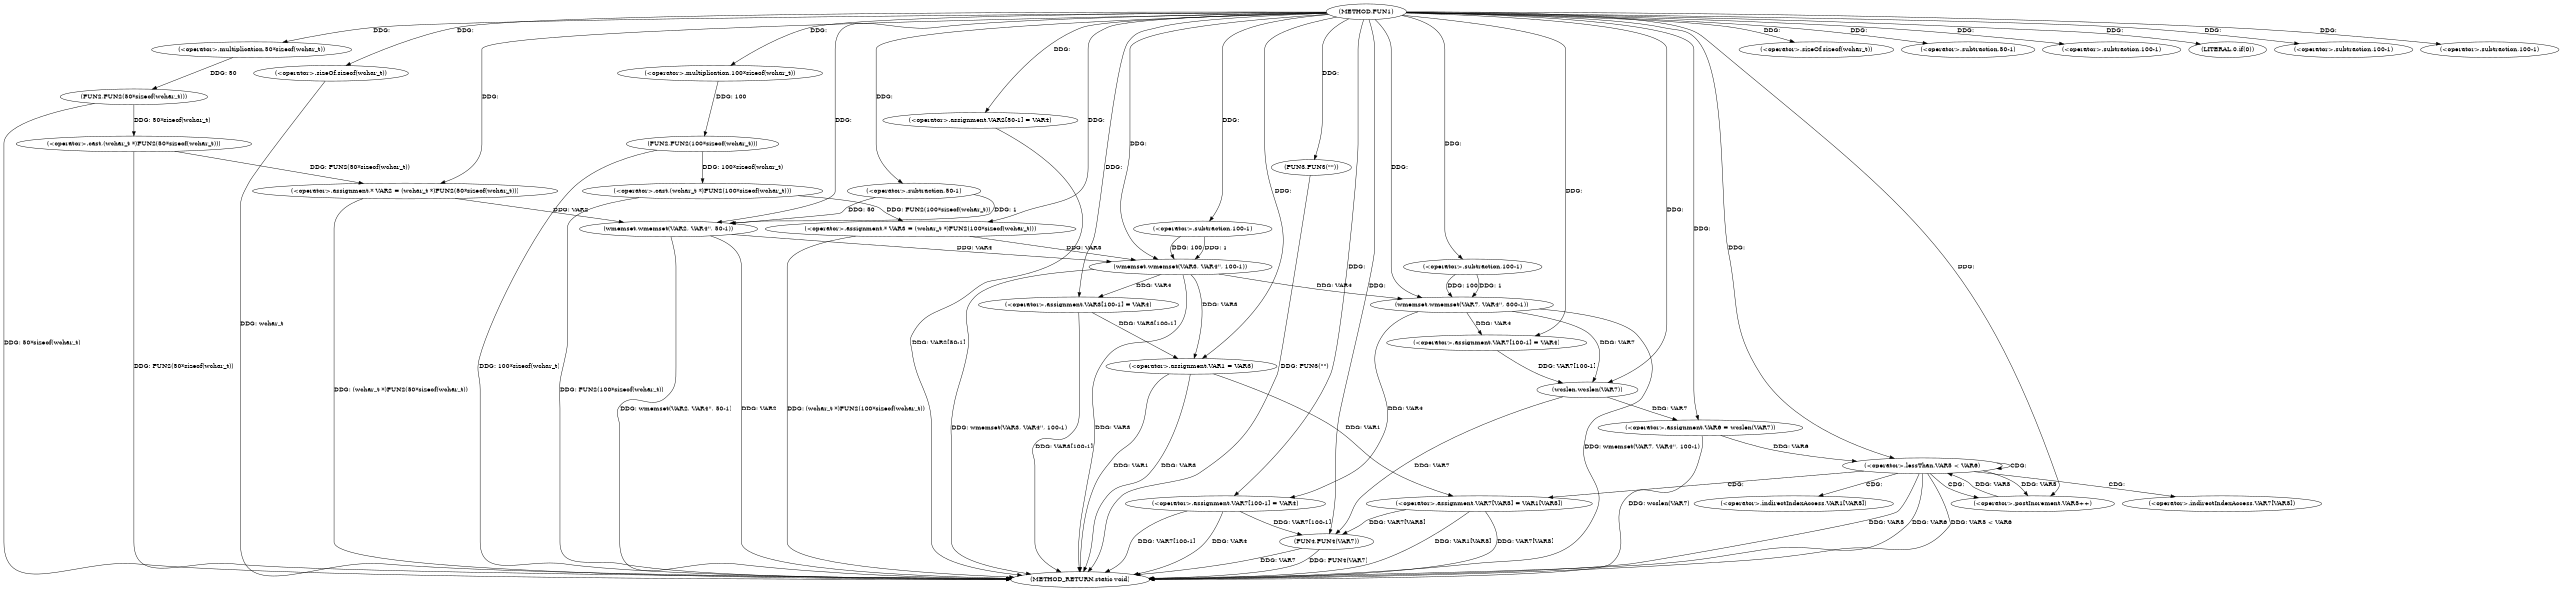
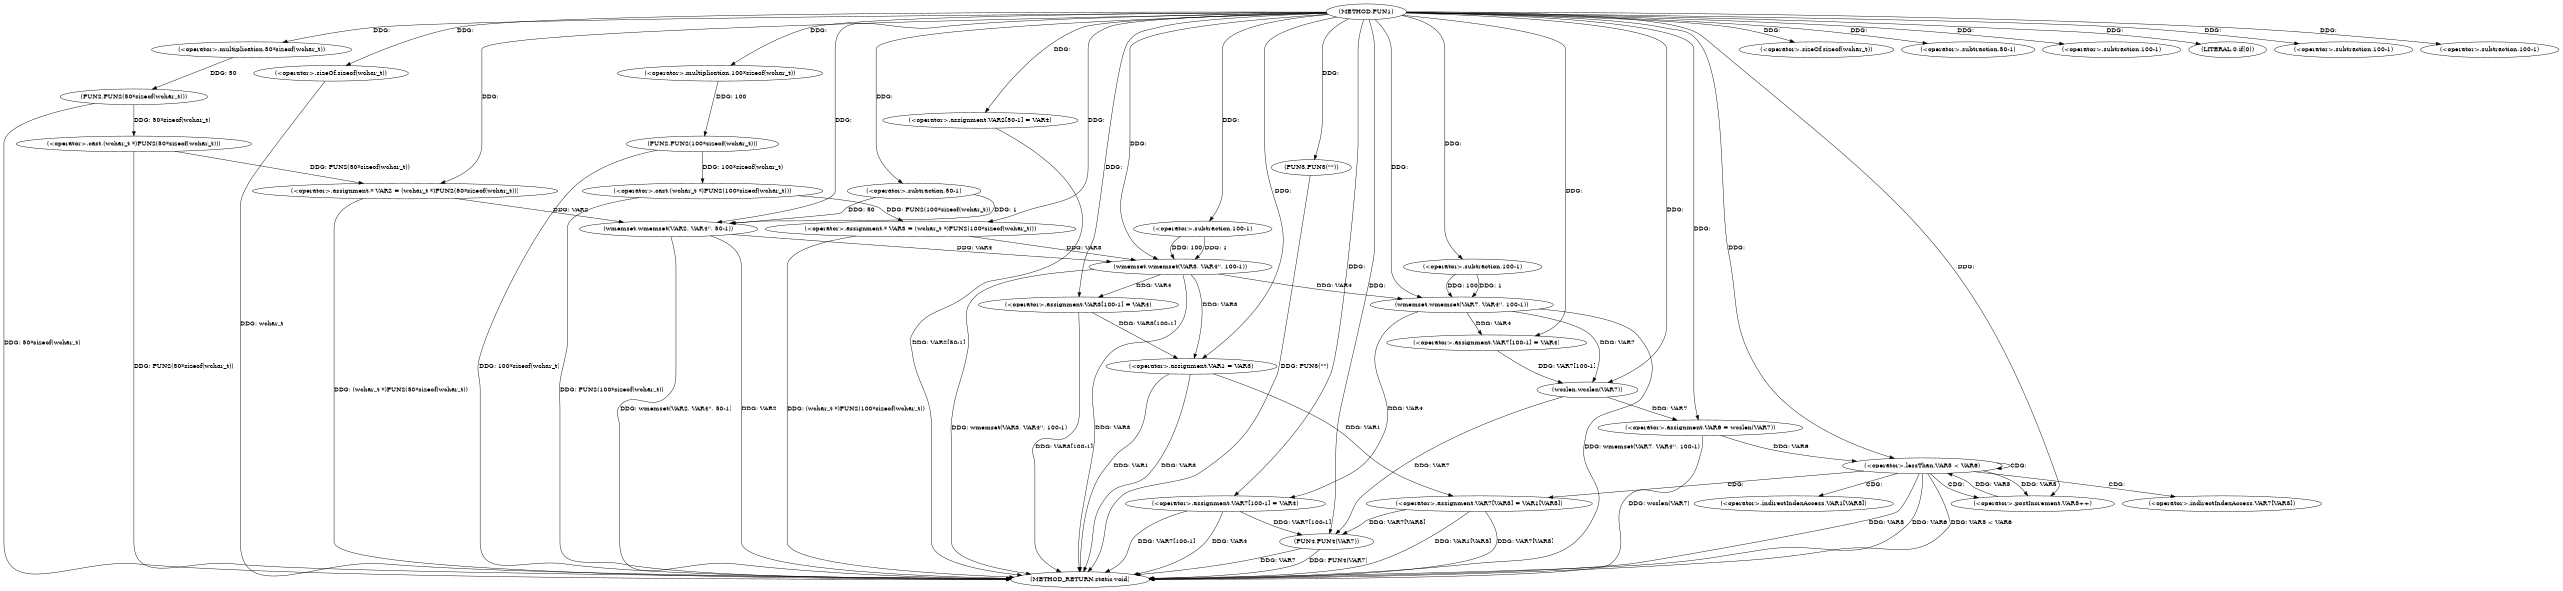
(1462, 305) -> (1462, 305)
